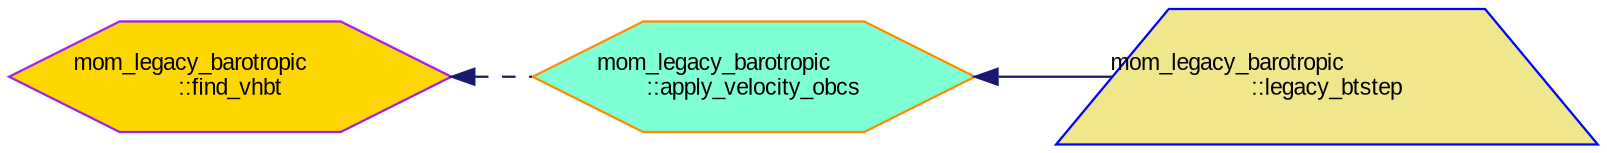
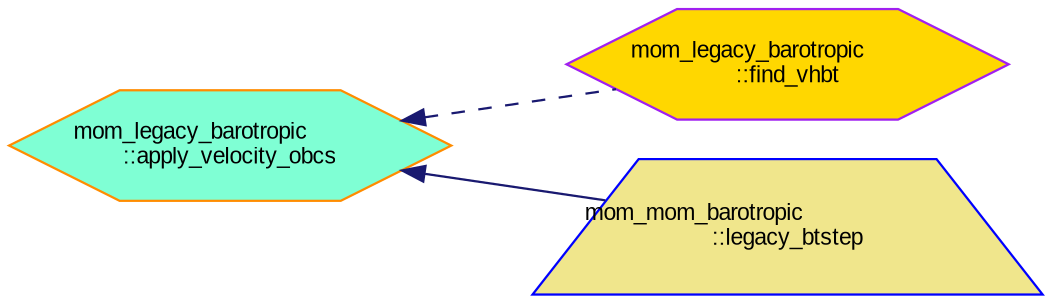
(503, 77) -> (520, 103)
(1327, 77) -> (788, 227)
